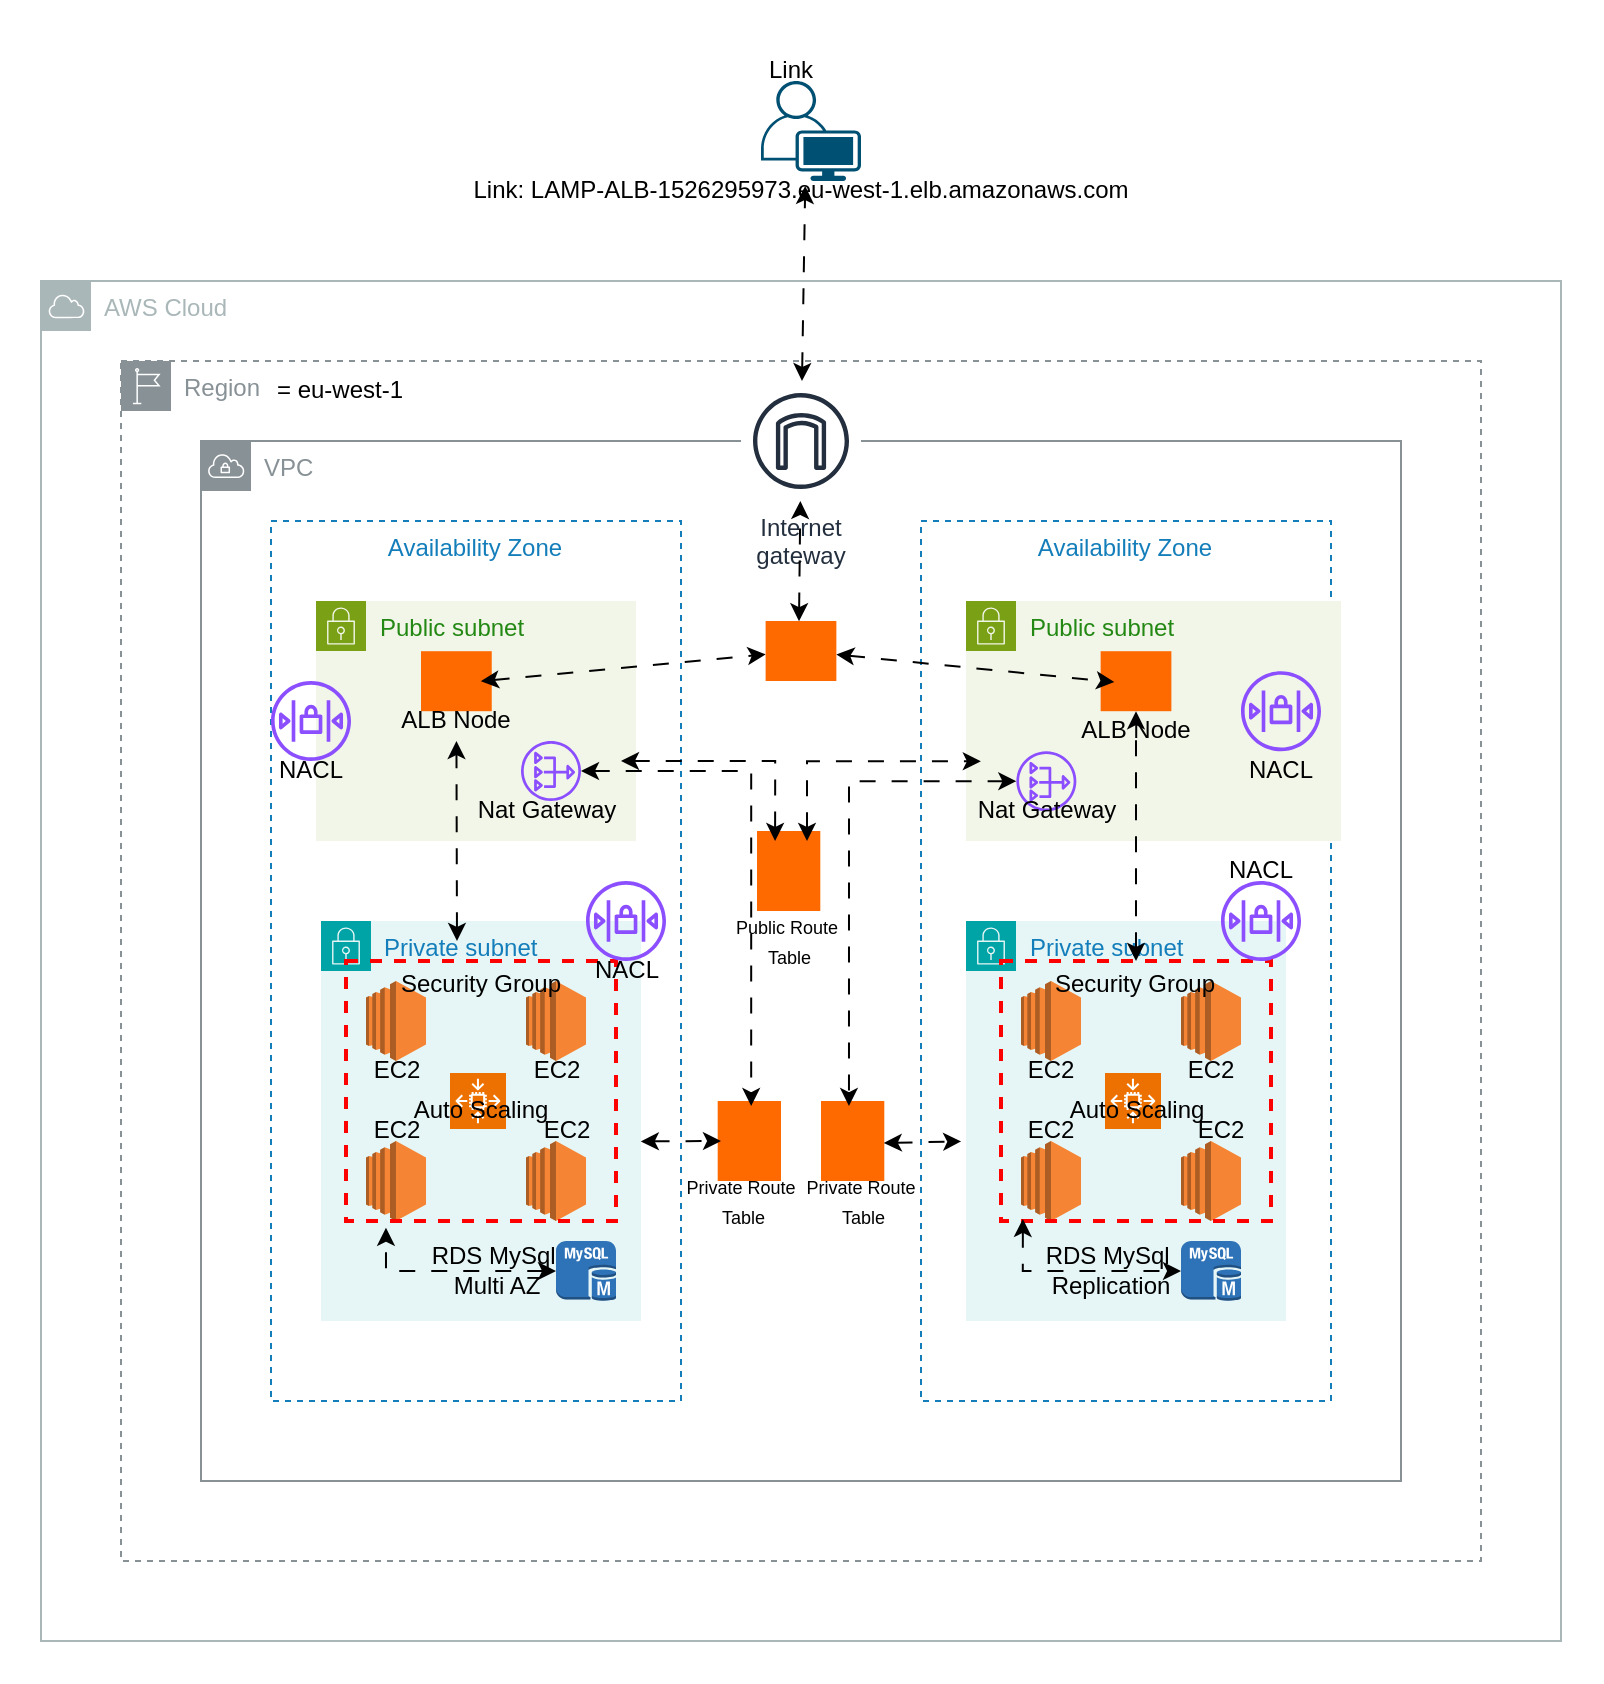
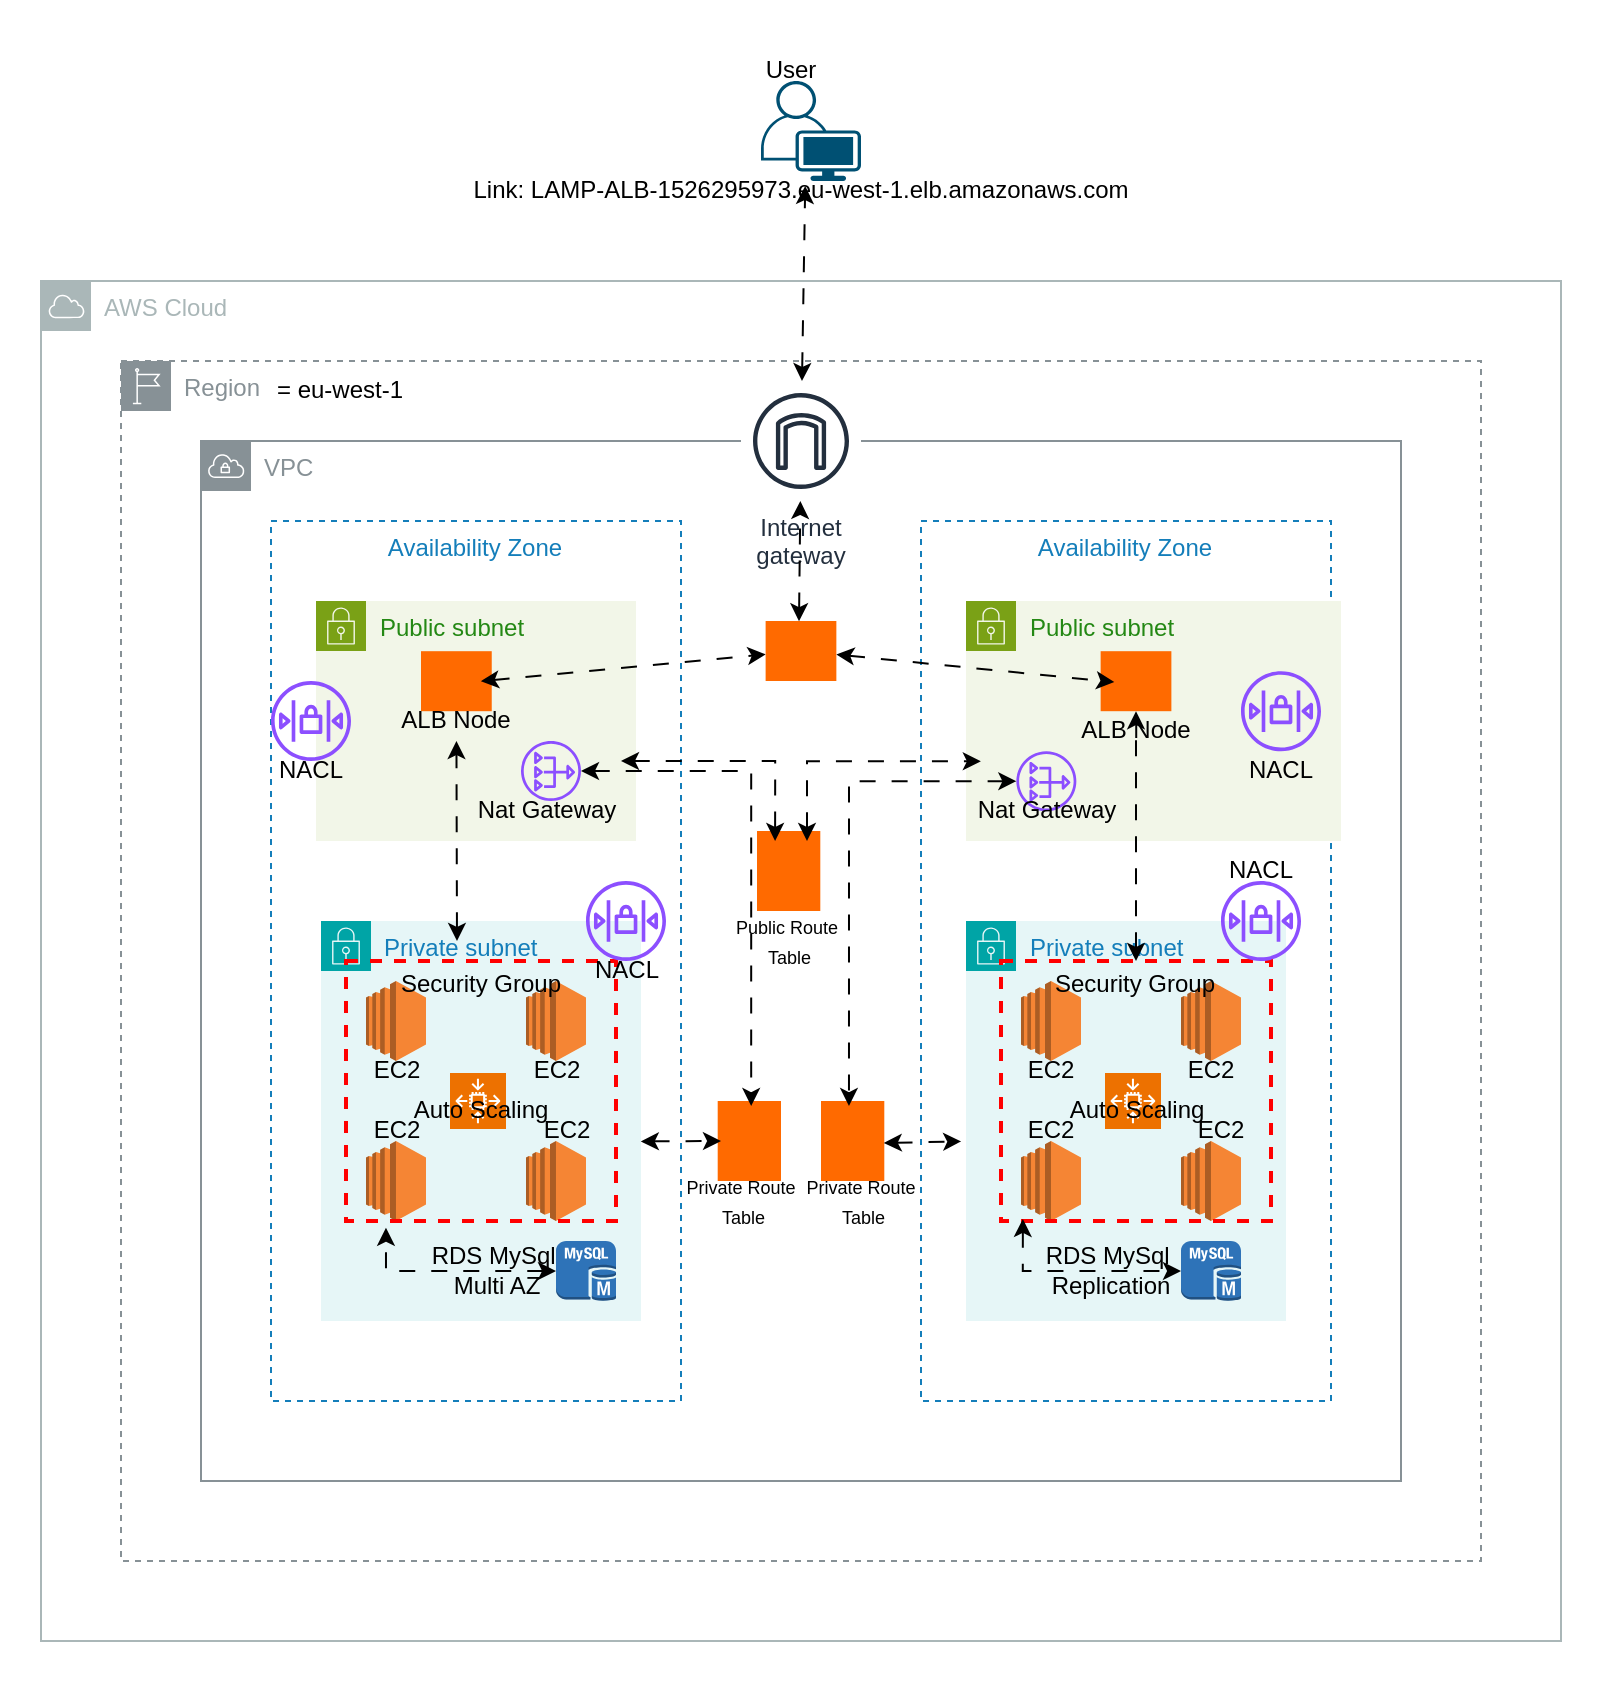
(792, 71) -> (792, 71)
